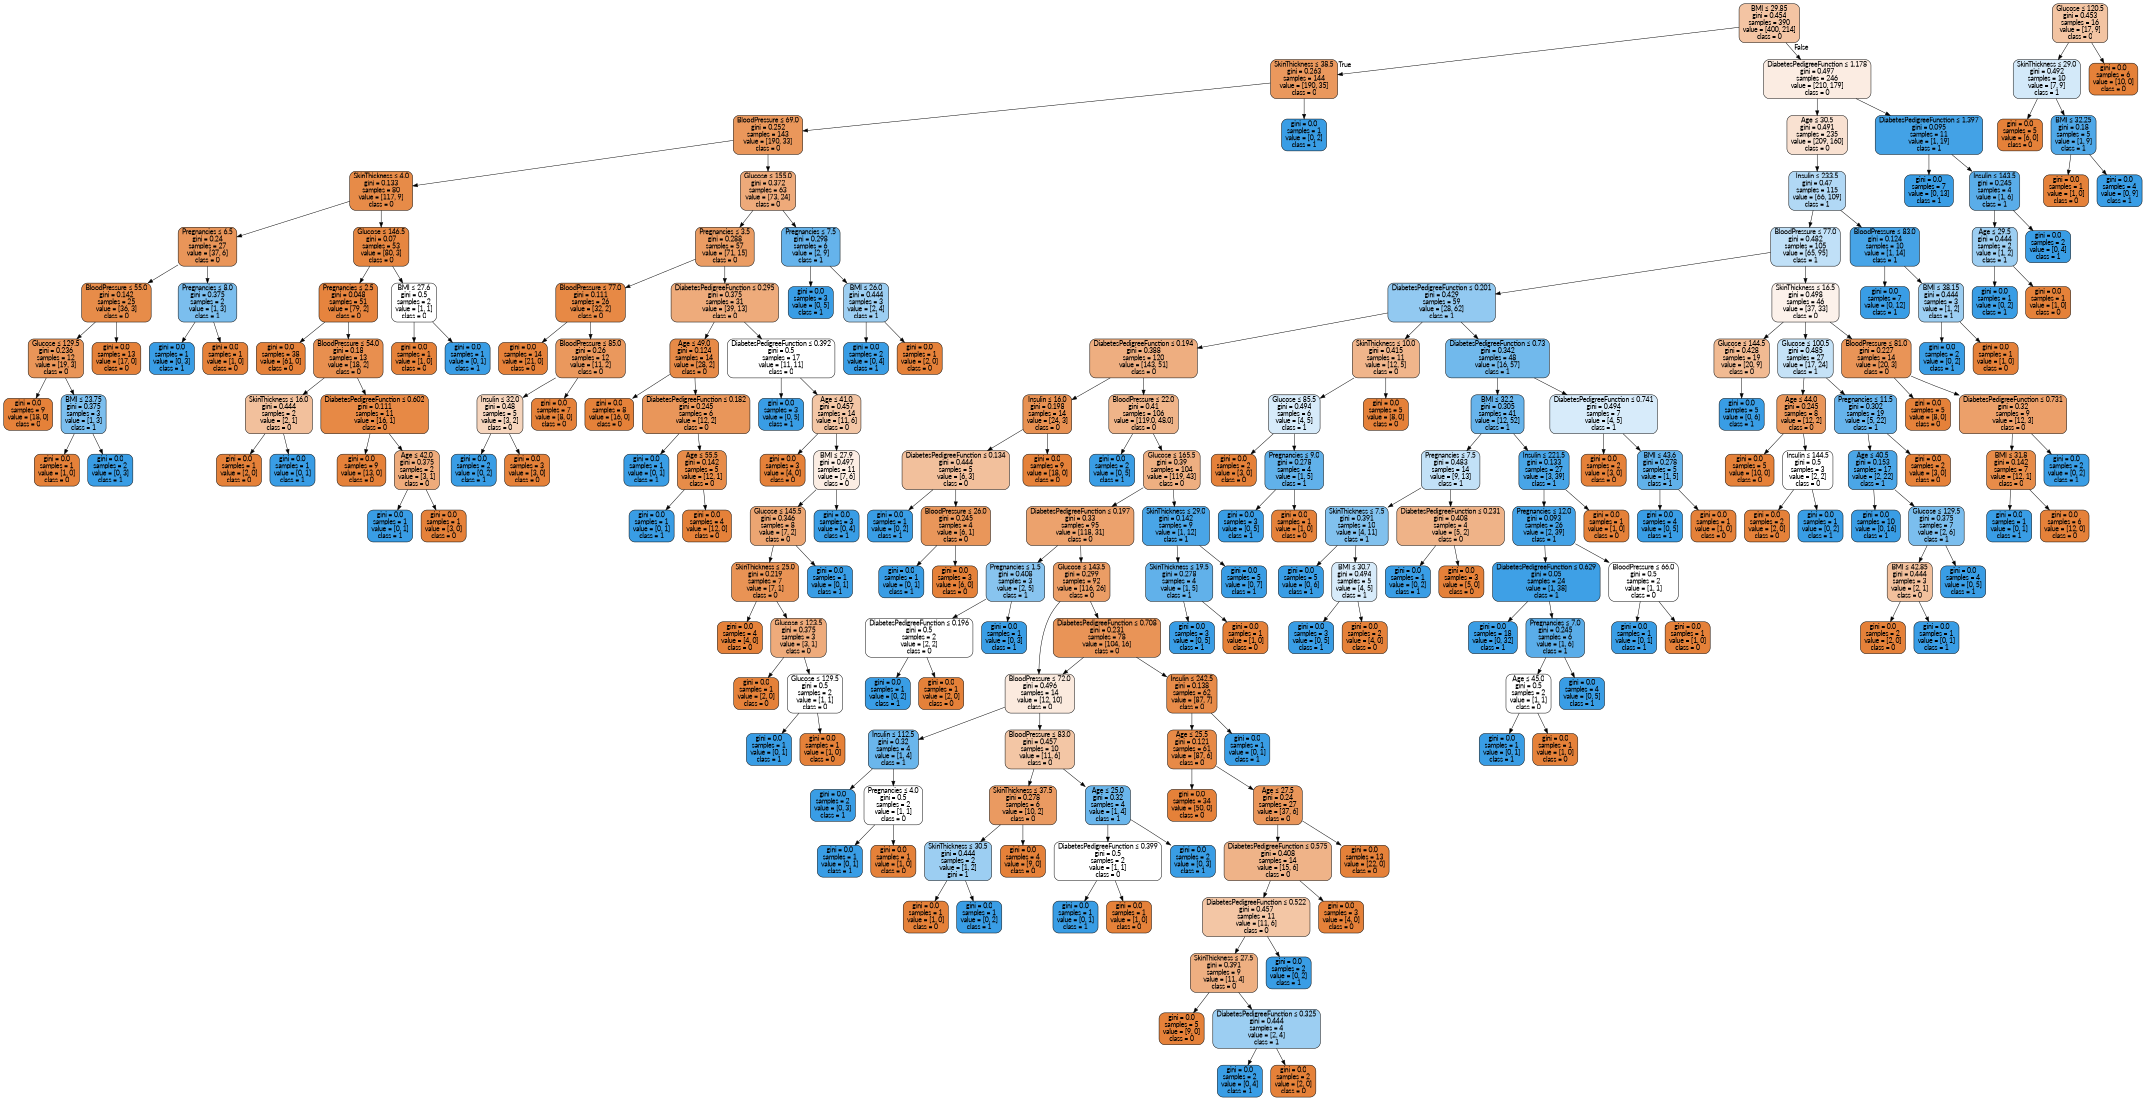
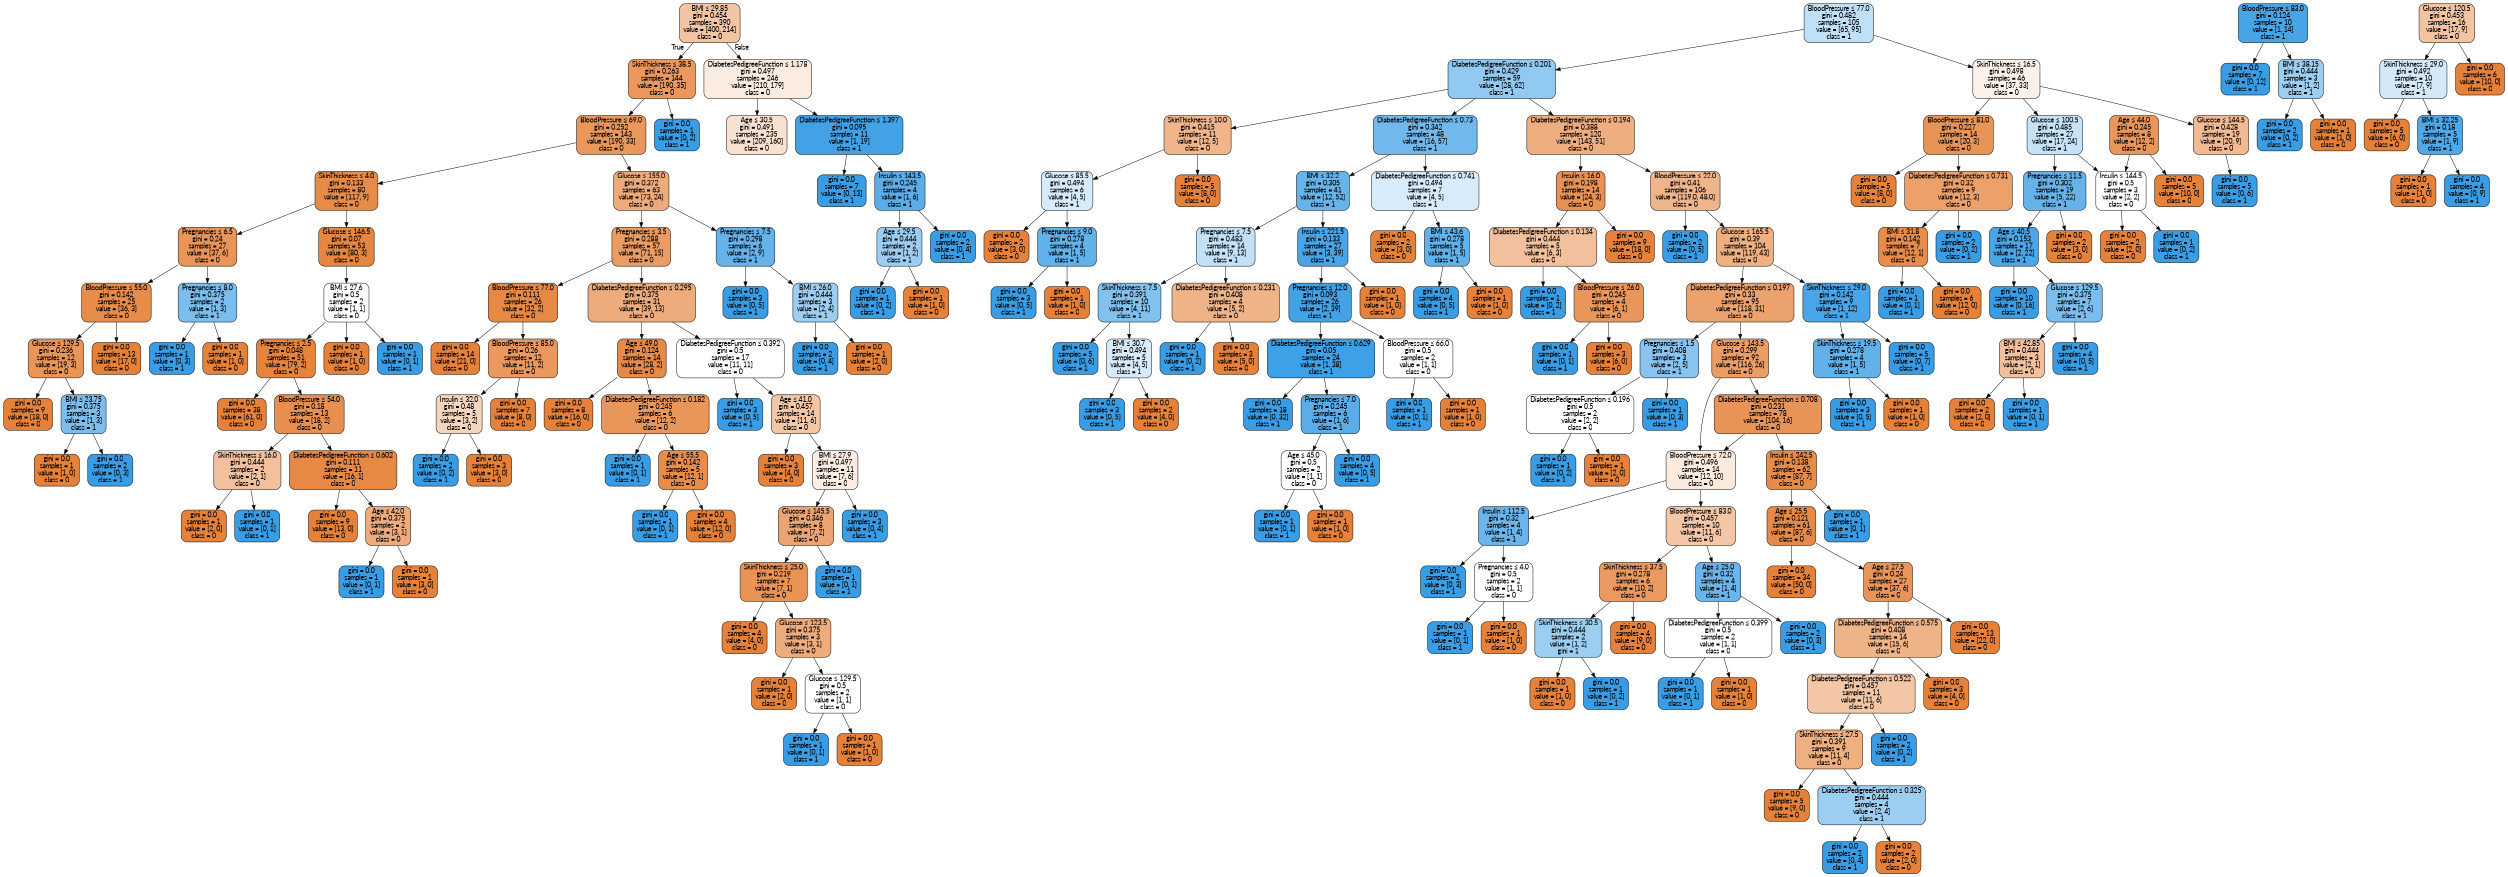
(1817, 191) -> none
(366, 273) -> (318, 329)
(1804, 384) -> (2086, 161)
